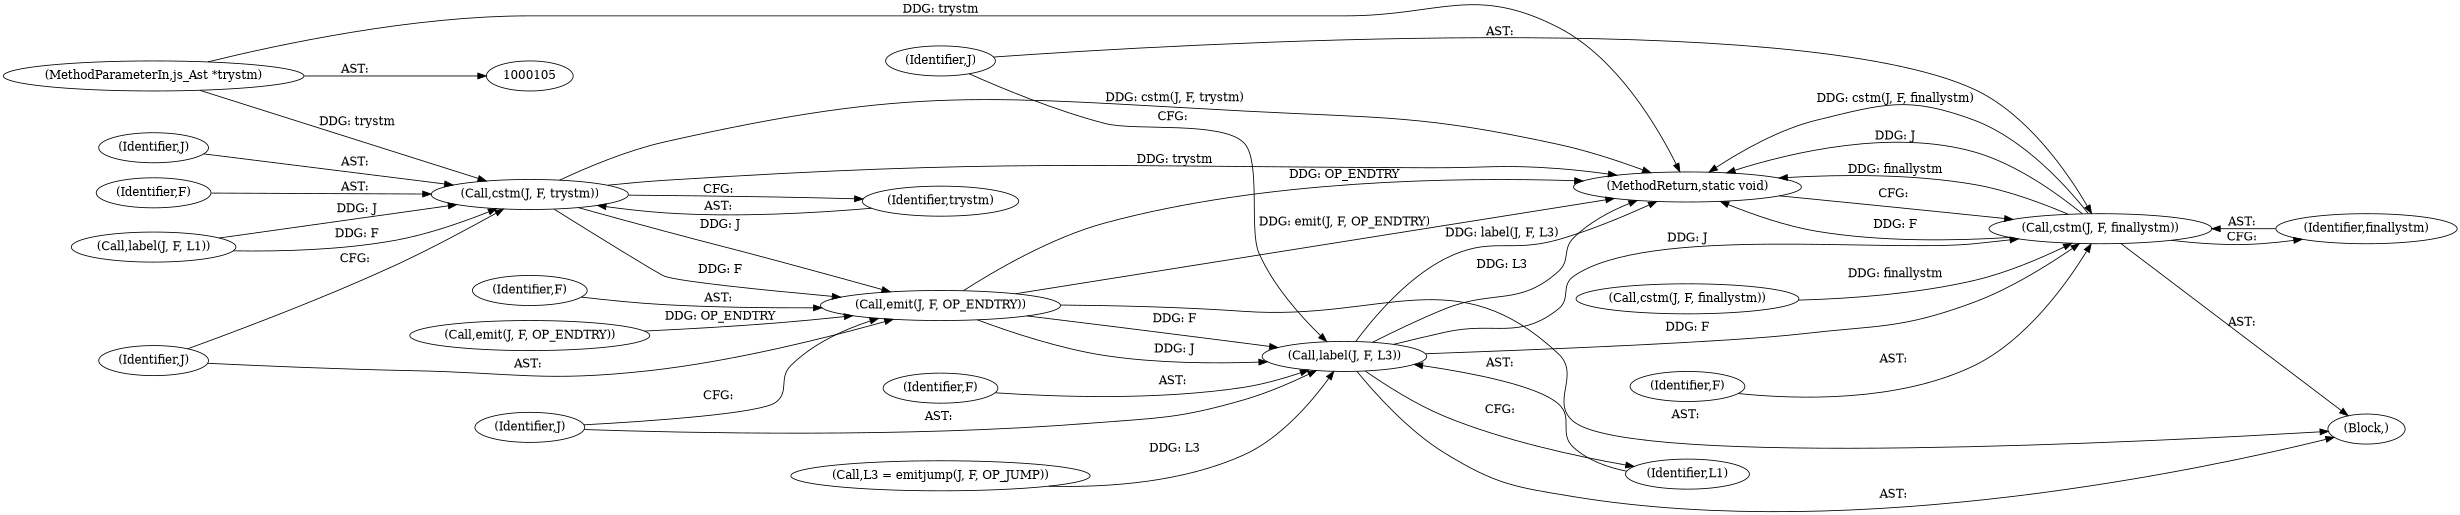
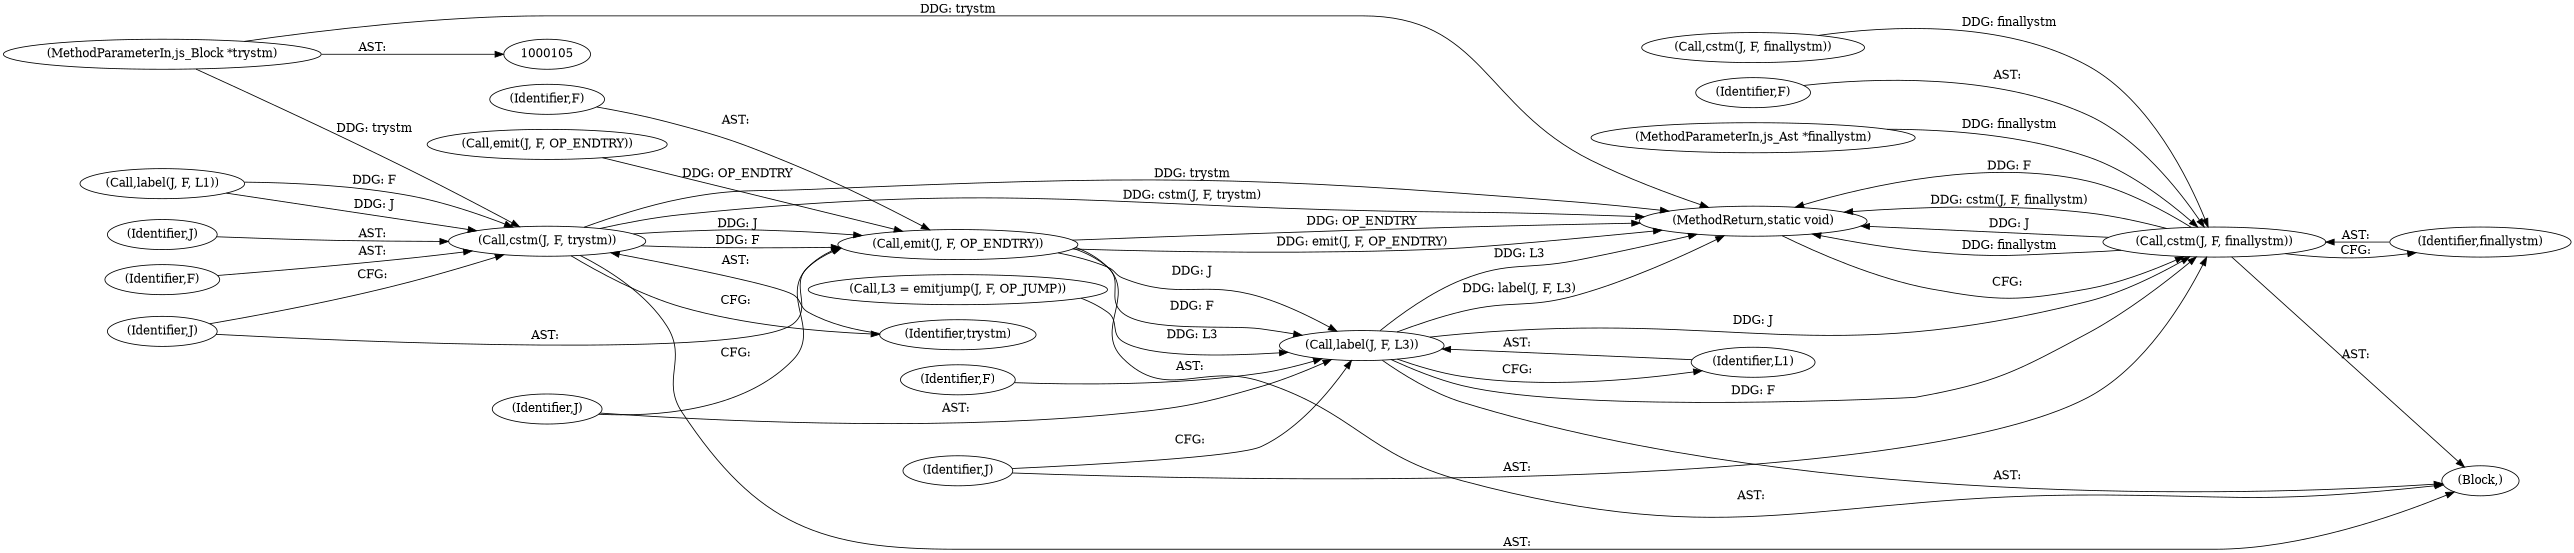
(154, 76) -> (162, 54)
none -> (1753, 138)
none -> (1442, 549)
